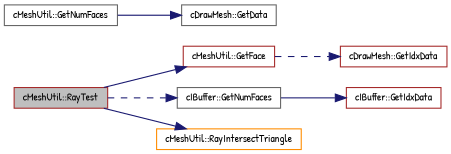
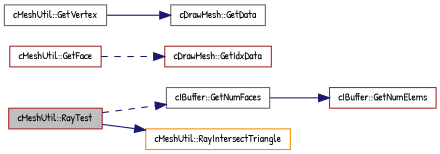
(61, 15) -> (55, 15)
(140, 79) -> none
(394, 98) -> (383, 98)
